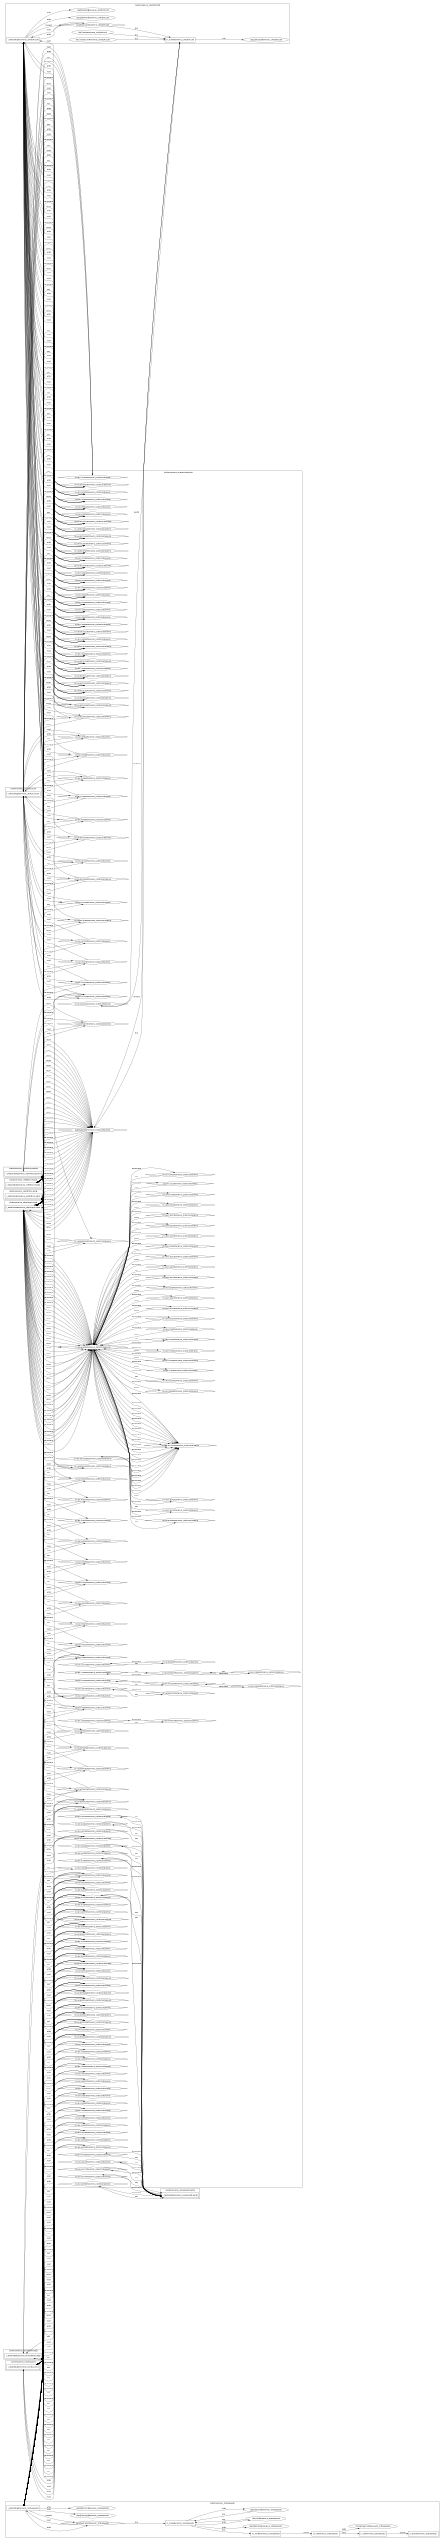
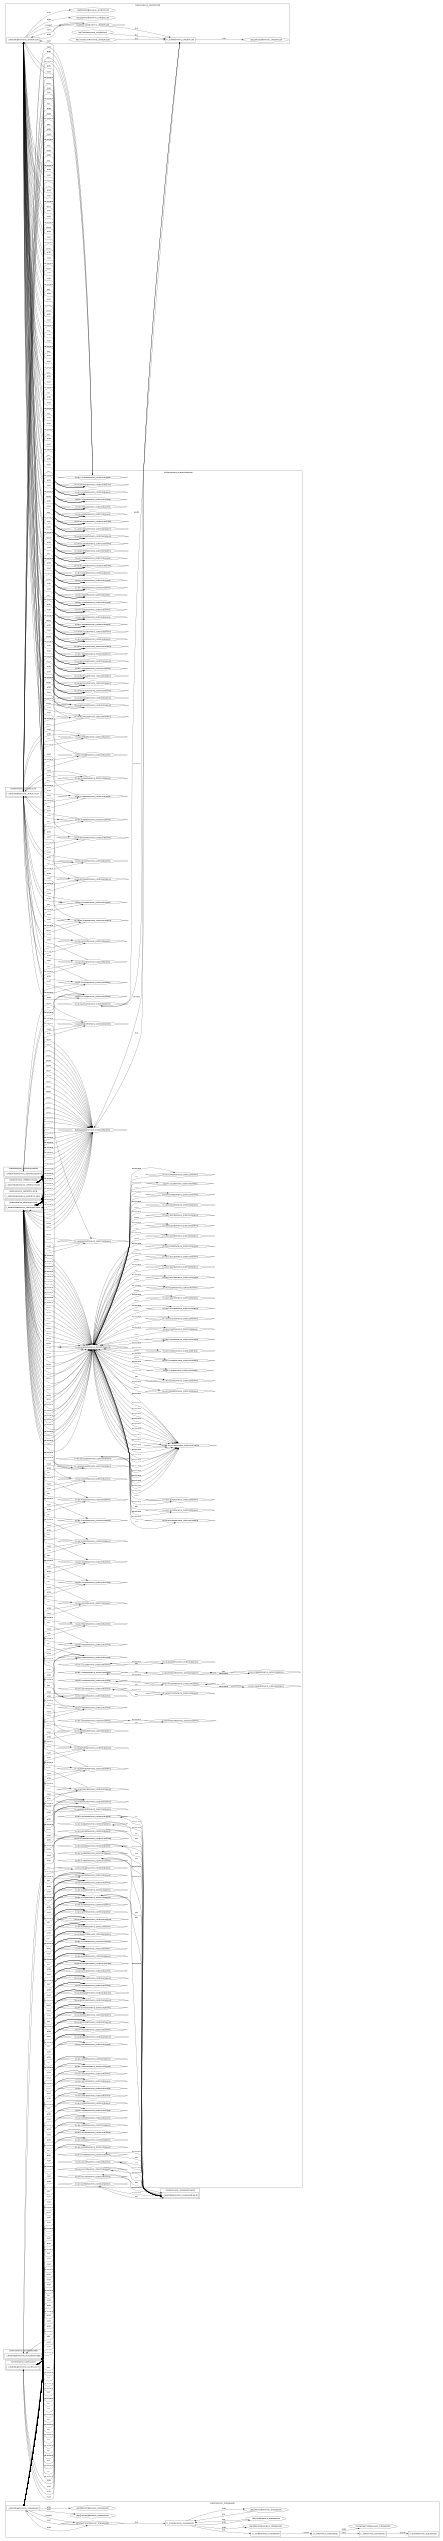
(29, 409) -> none
none -> (43, 628)
(93, 2052) -> none
